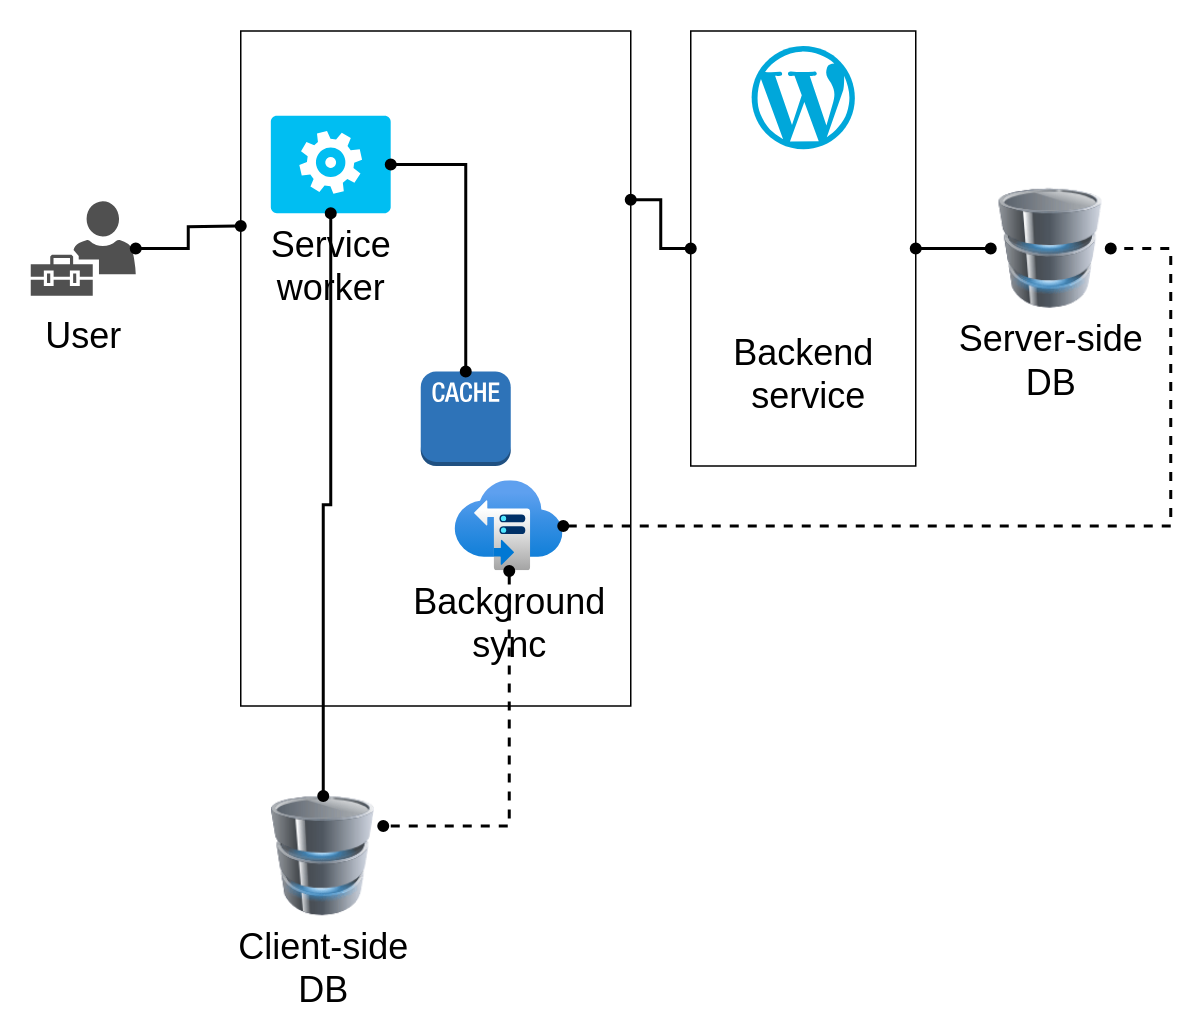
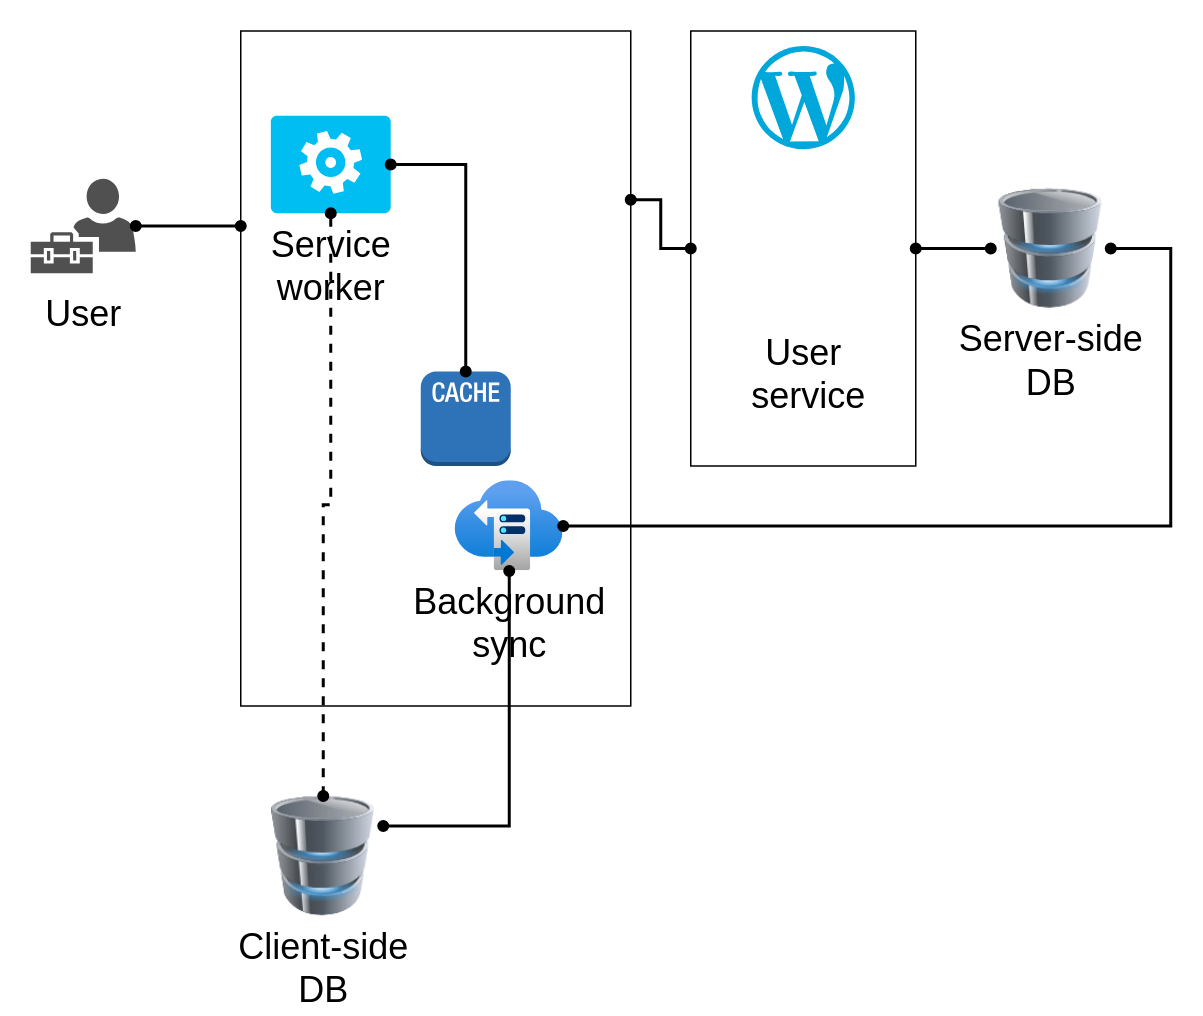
(83, 248) -> (83, 226)
(804, 368) -> (804, 368)
(331, 489) -> (331, 489)
(1037, 526) -> (1037, 526)
(509, 783) -> (509, 783)
